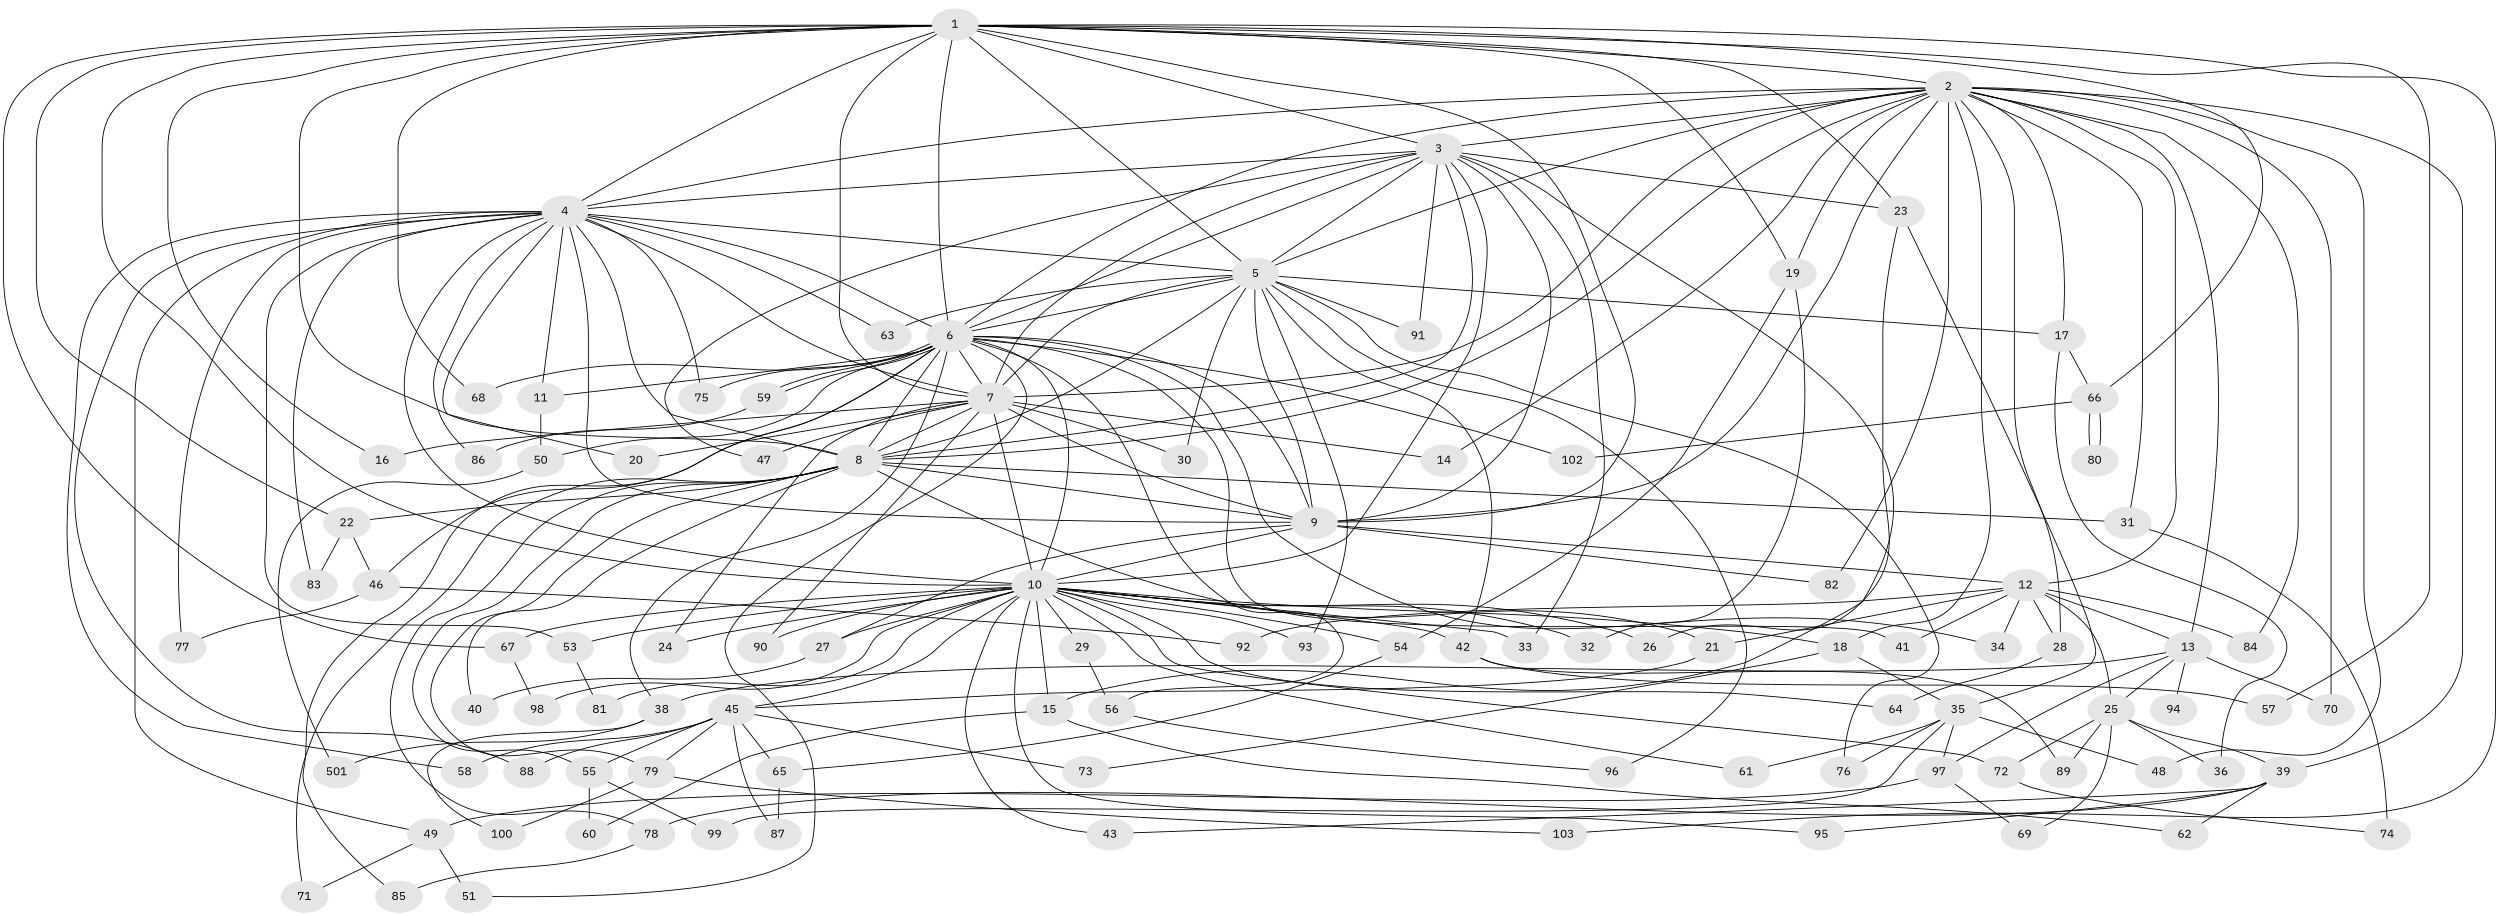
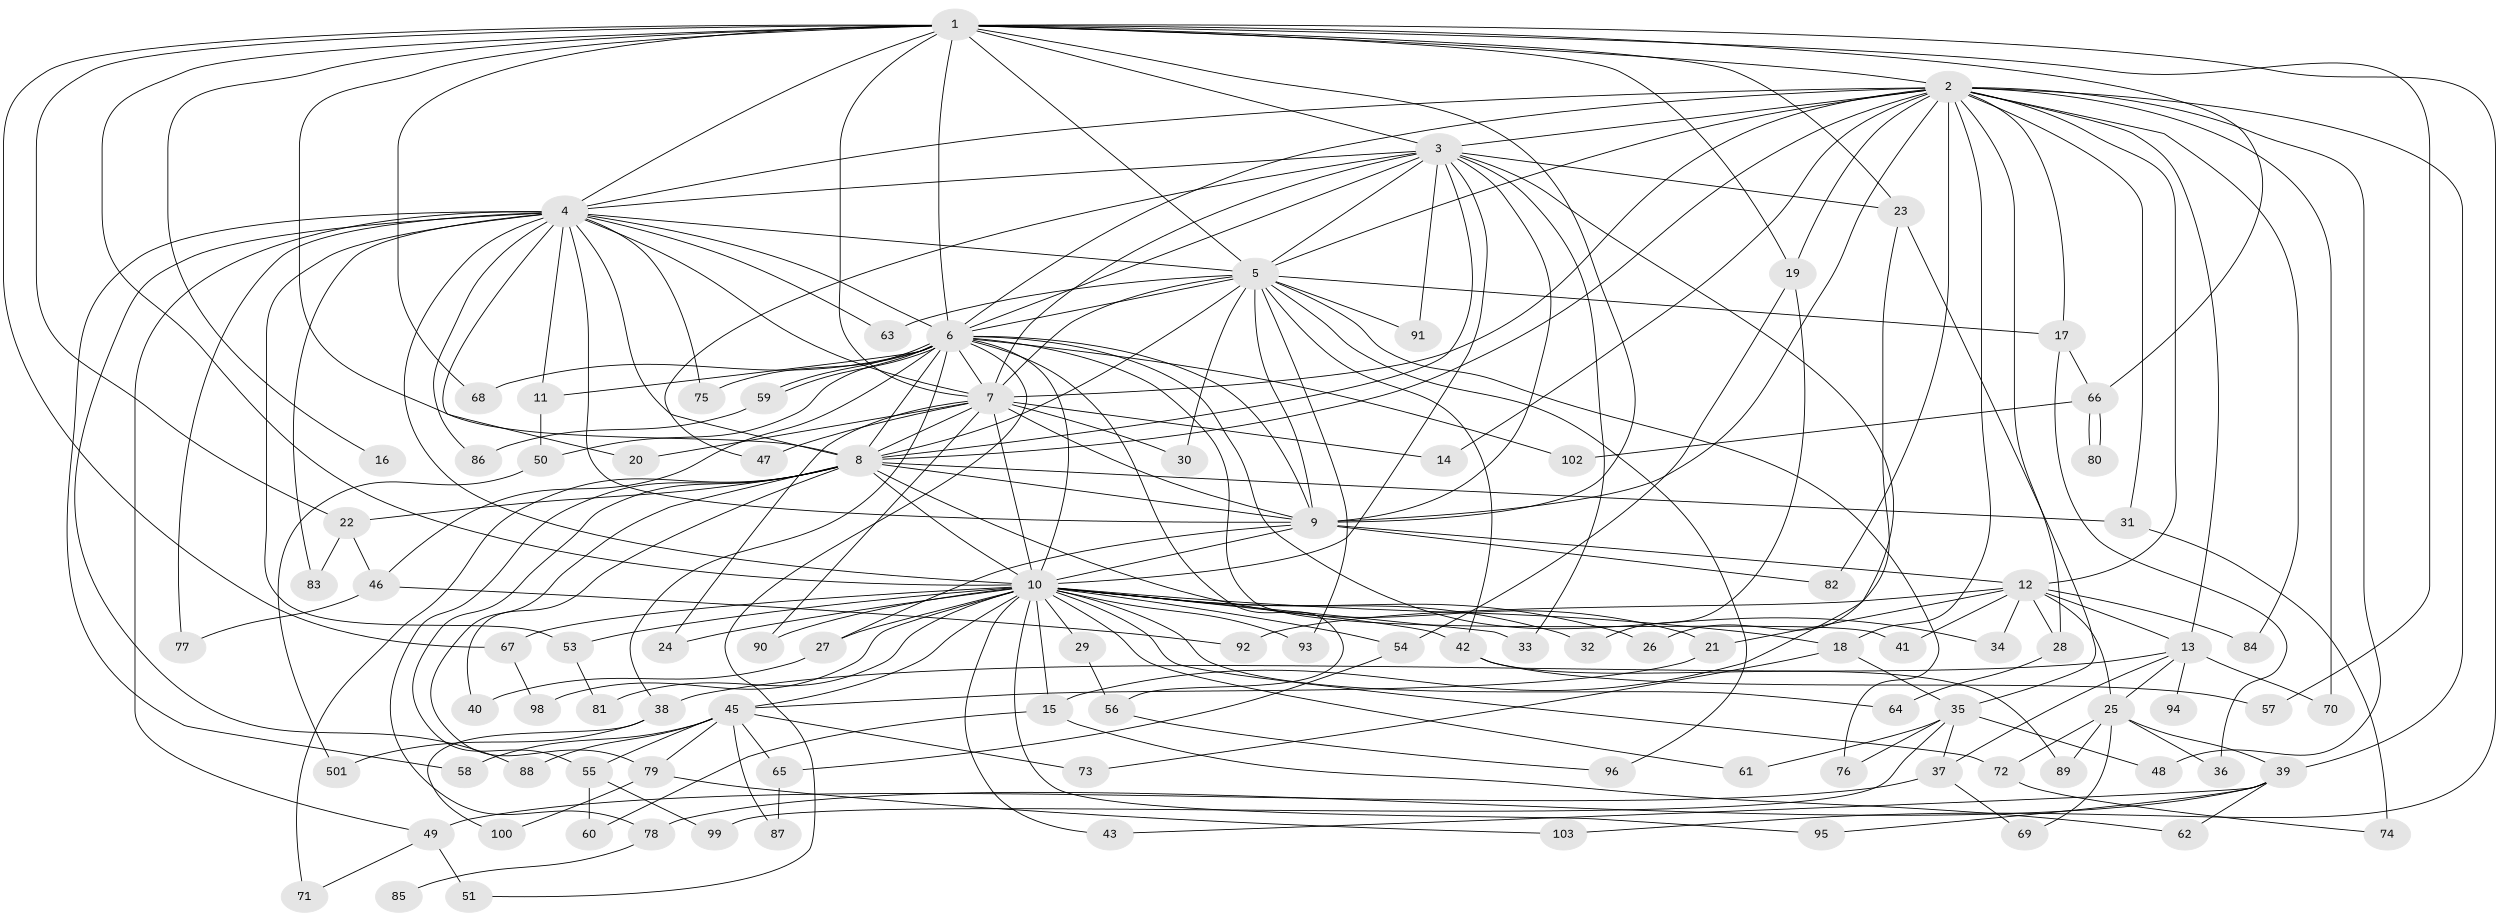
(742, 419) -> none
none -> (944, 527)
(451, 535) -> none
(1939, 772) -> (1939, 772)
